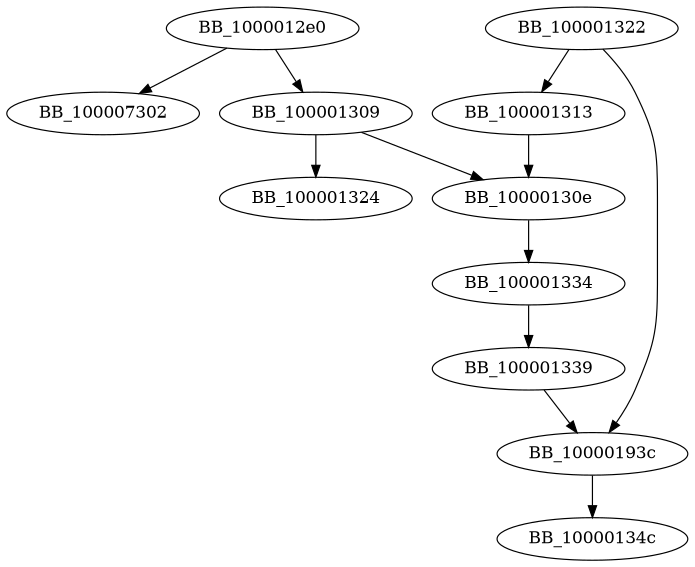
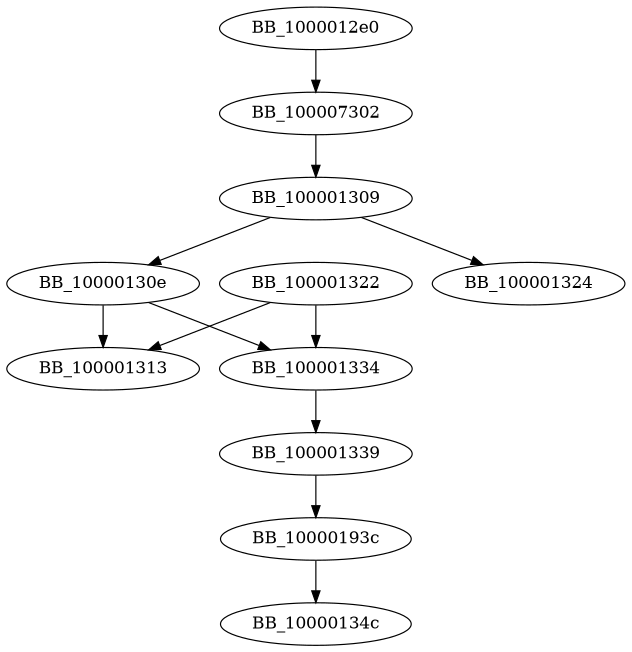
(286, 66) -> (316, 150)
(529, 150) -> (103, 320)
(657, 233) -> (316, 320)
